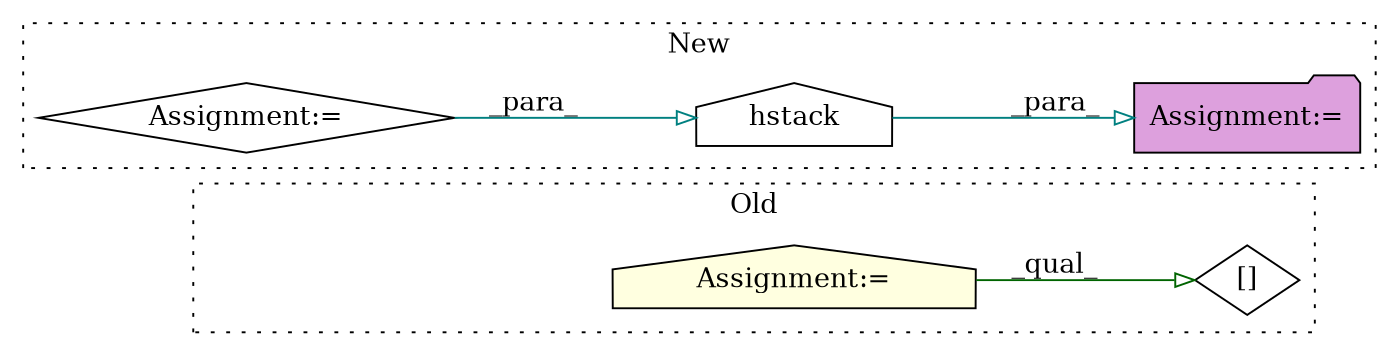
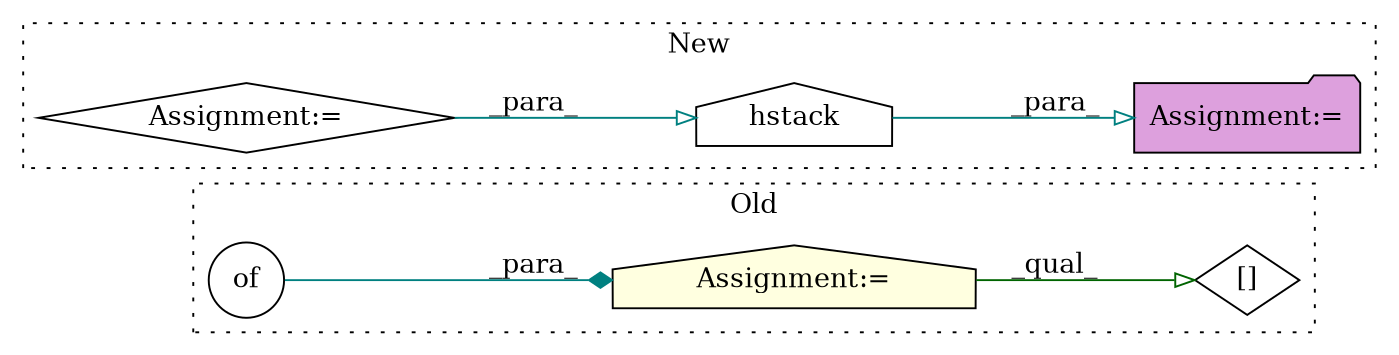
none -> (246, 280)
